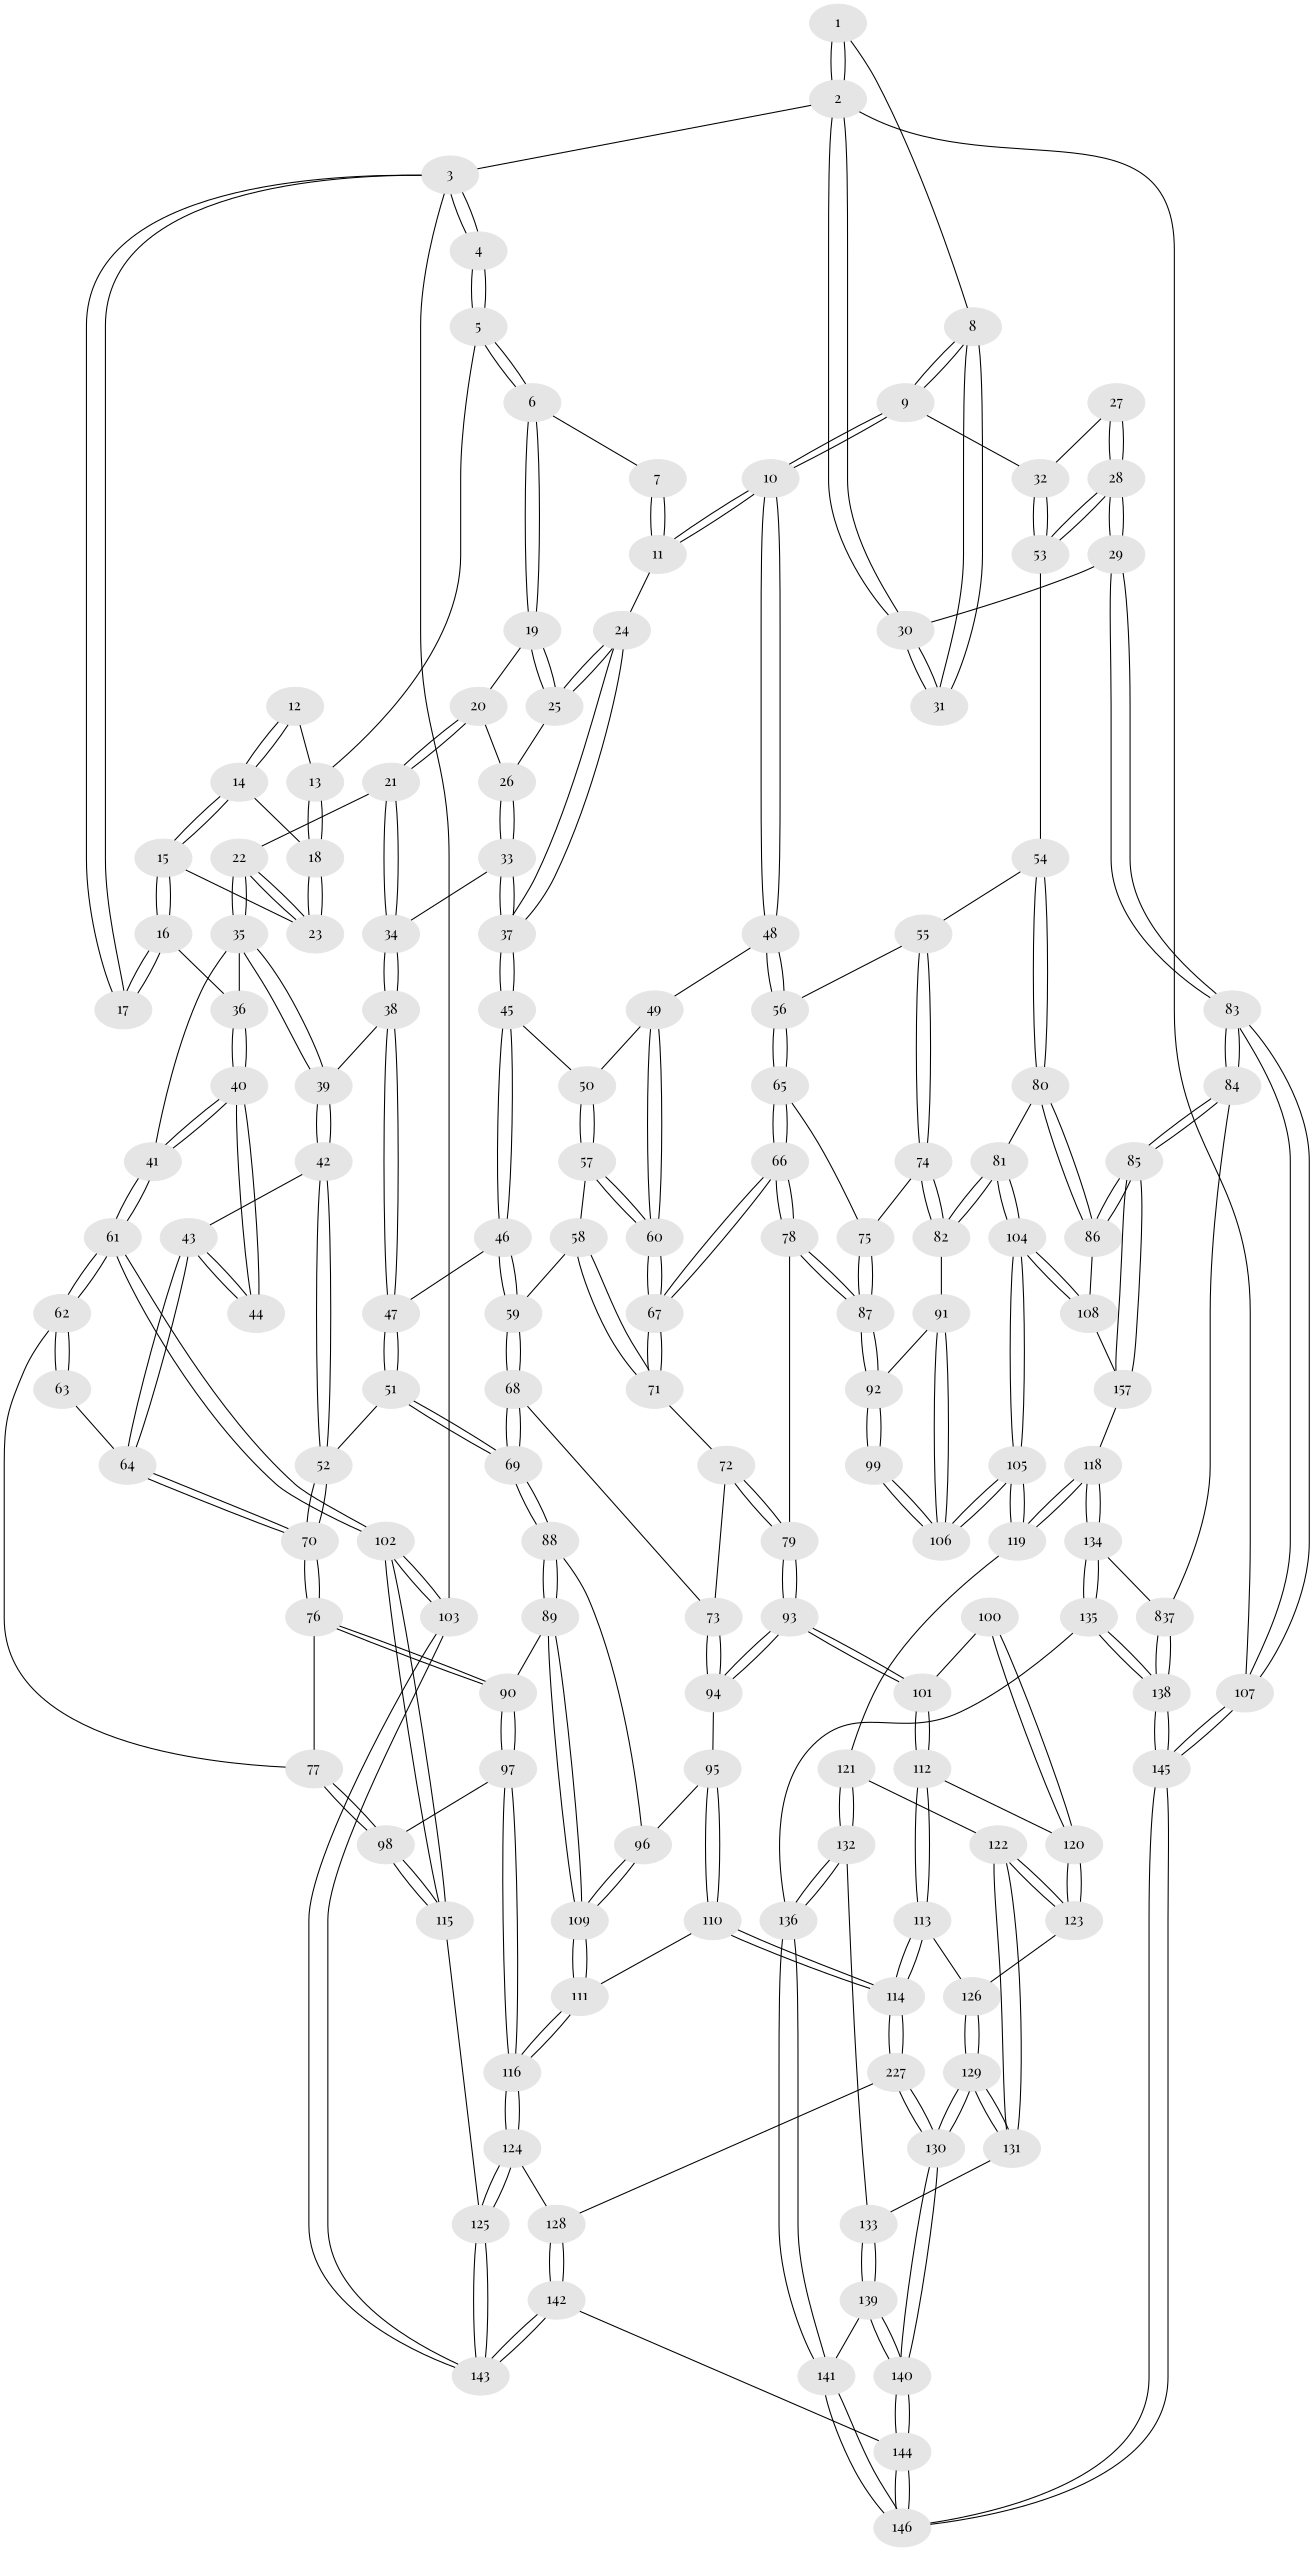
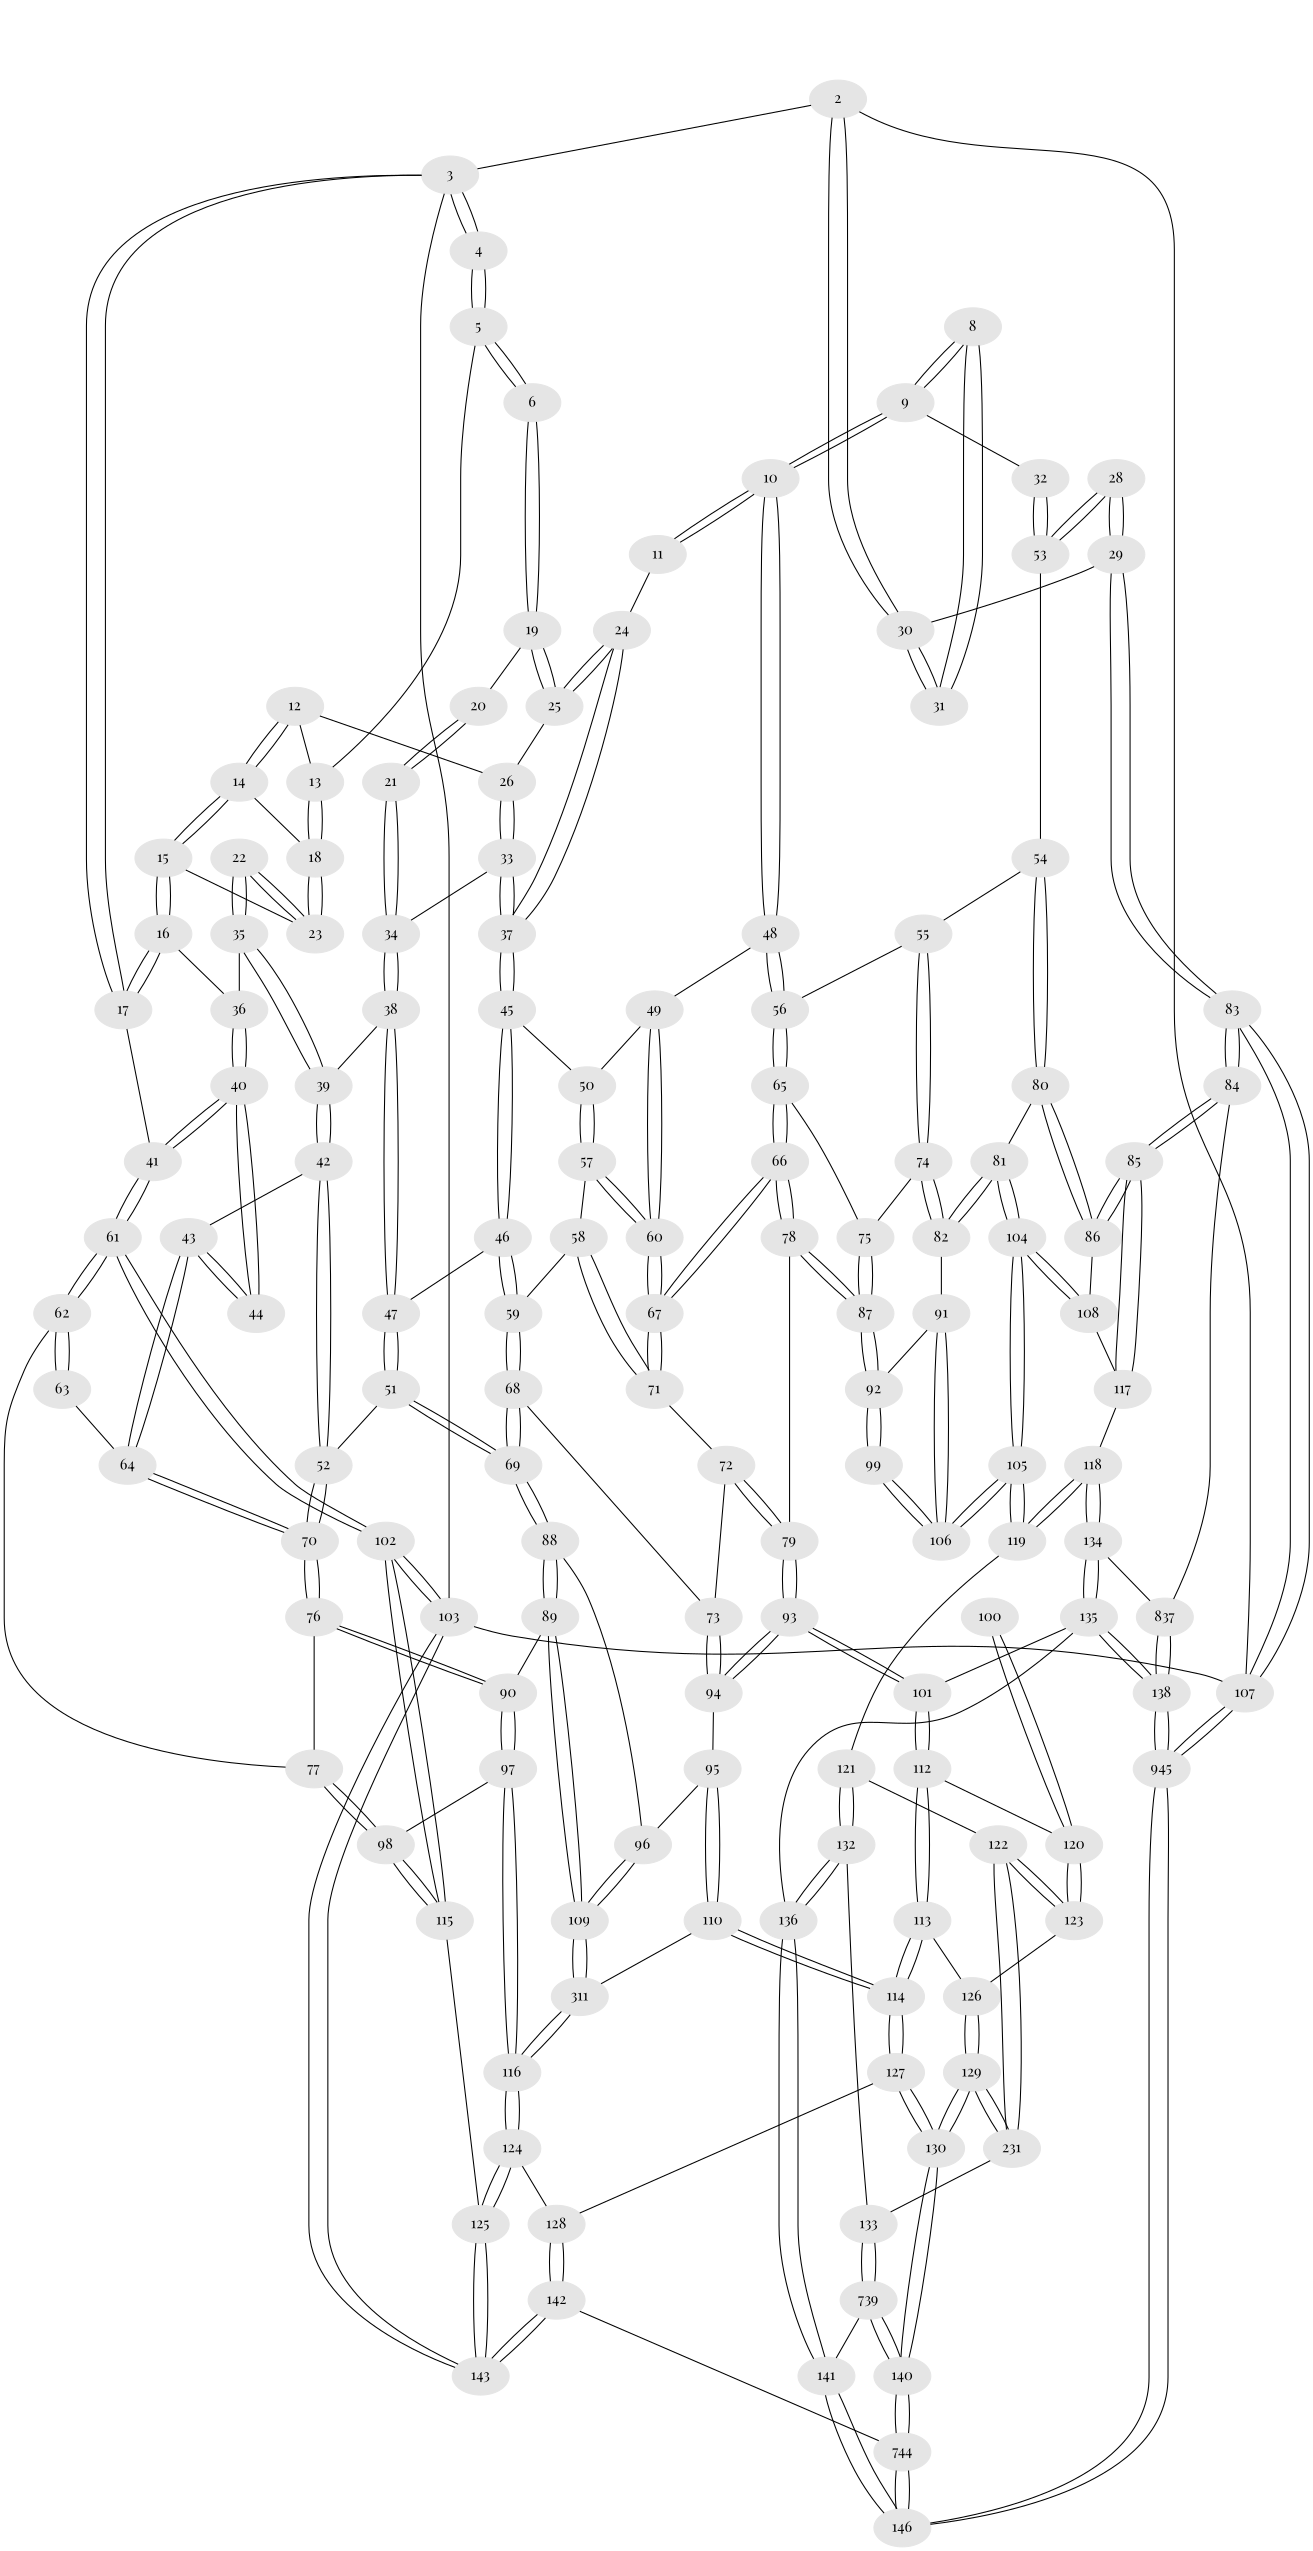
(838, 23) -> none
(1116, 403) -> none
(658, 479) -> none
(493, 744) -> (401, 744)
(315, 820) -> none
(181, 1043) -> (138, 1086)
(1123, 1389) -> (1123, 1389)
none -> (868, 1649)
(956, 1655) -> (991, 1662)
(1162, 1769) -> (1162, 1769)
(580, 1997) -> (580, 1997)
(896, 2072) -> (896, 2072)
(1012, 2148) -> (1012, 2148)
(869, 2300) -> (869, 2300)
(902, 2452) -> (902, 2452)
